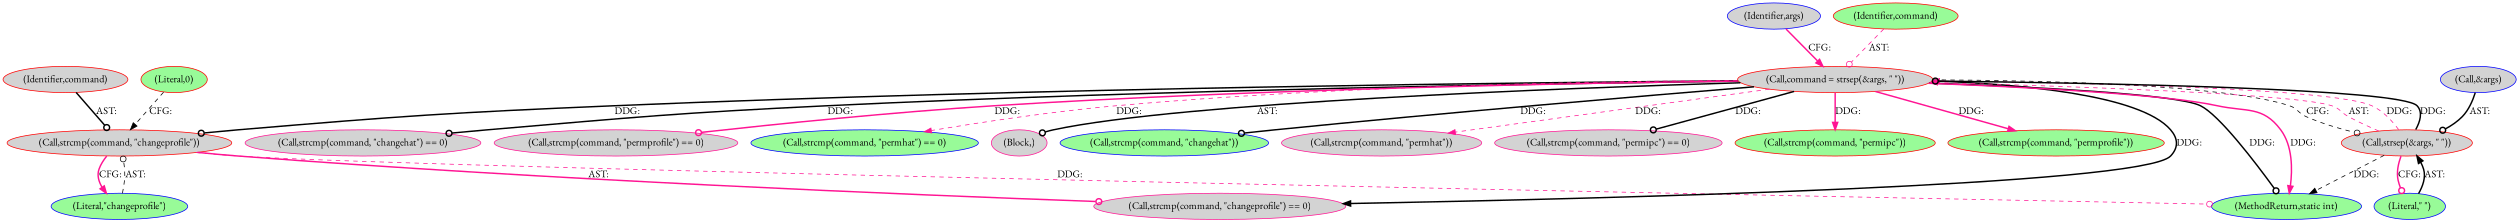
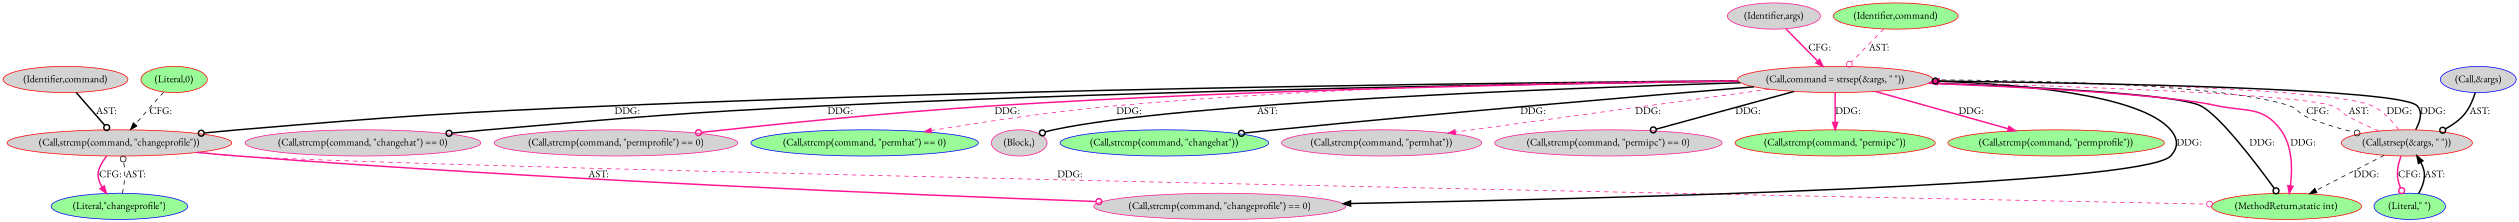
(1774, 16) -> (1774, 16)
(2287, 206) -> (2287, 206)
